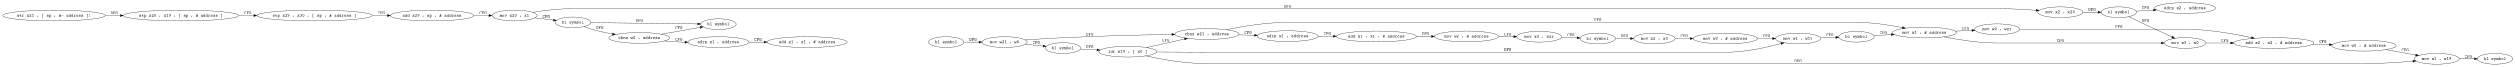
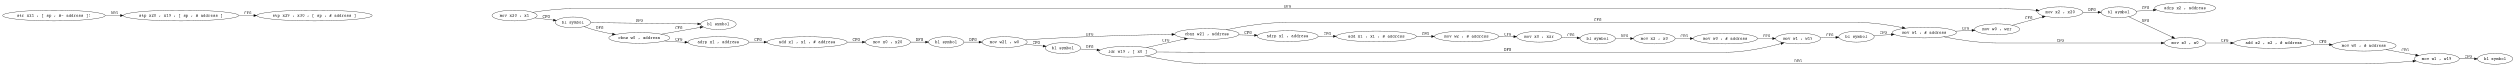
(432, 16) -> none
(2136, 29) -> (2027, 21)
none -> (888, 42)
